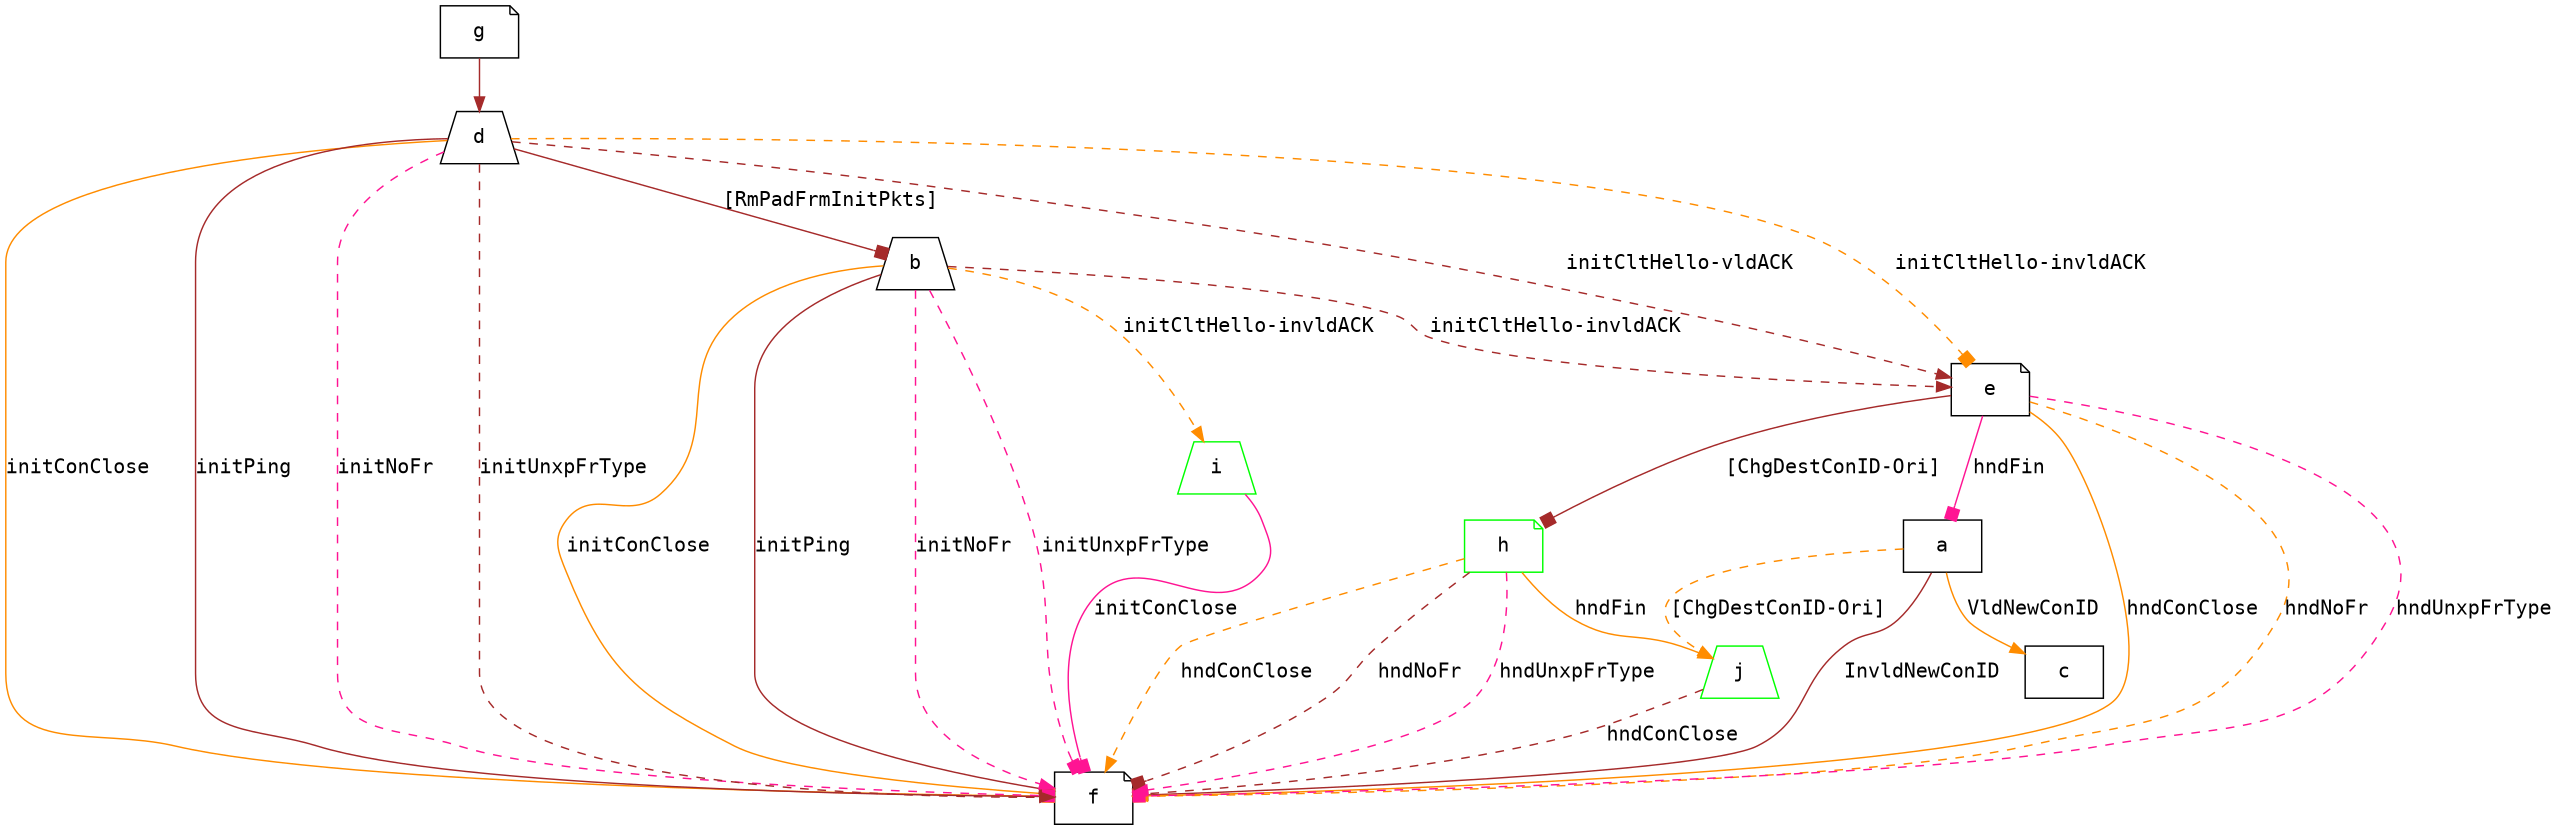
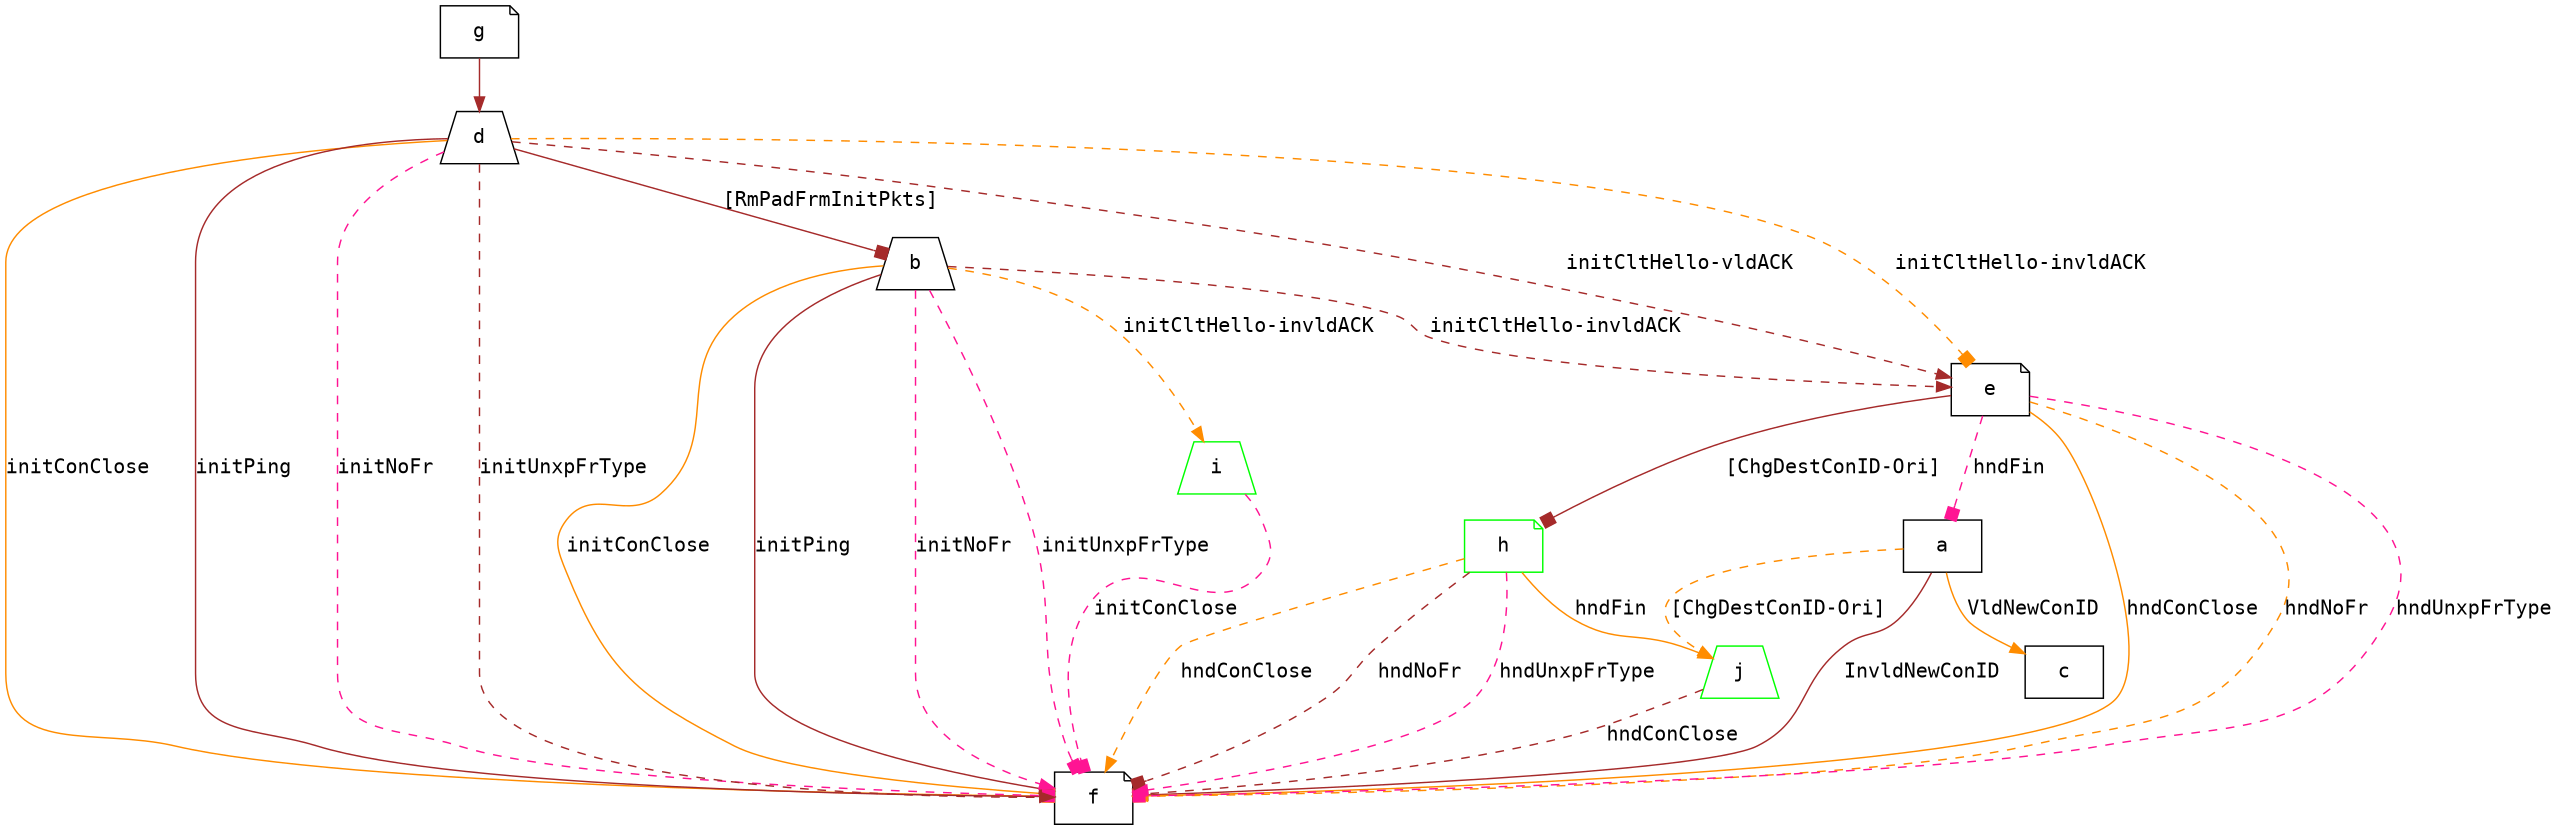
(1969, 461) -> (1969, 461)
(1139, 578) -> (1139, 578)
